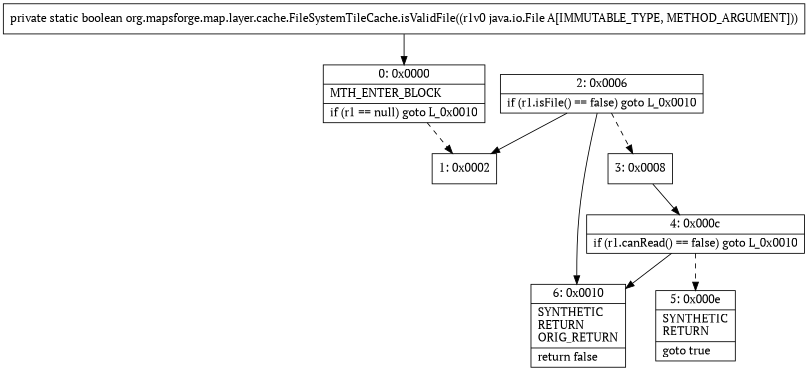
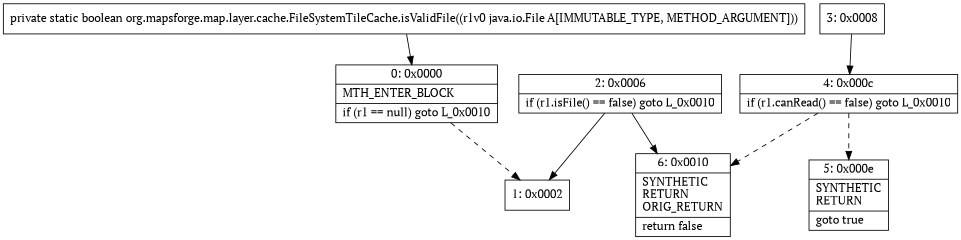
(620, 130) -> none
(652, 268) -> (778, 137)
